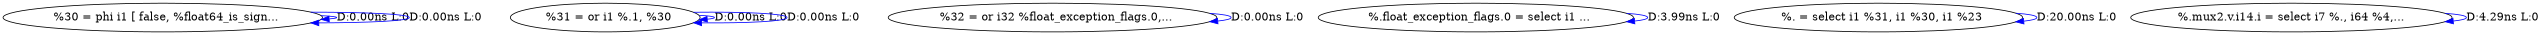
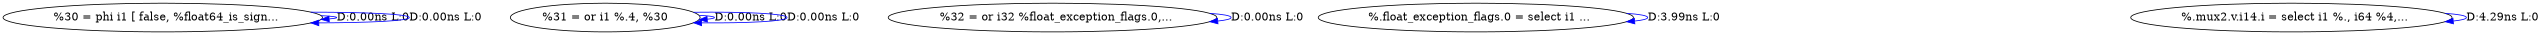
(605, 18) -> (605, 18)
(1878, 18) -> none
(2291, 18) -> (2291, 18)
